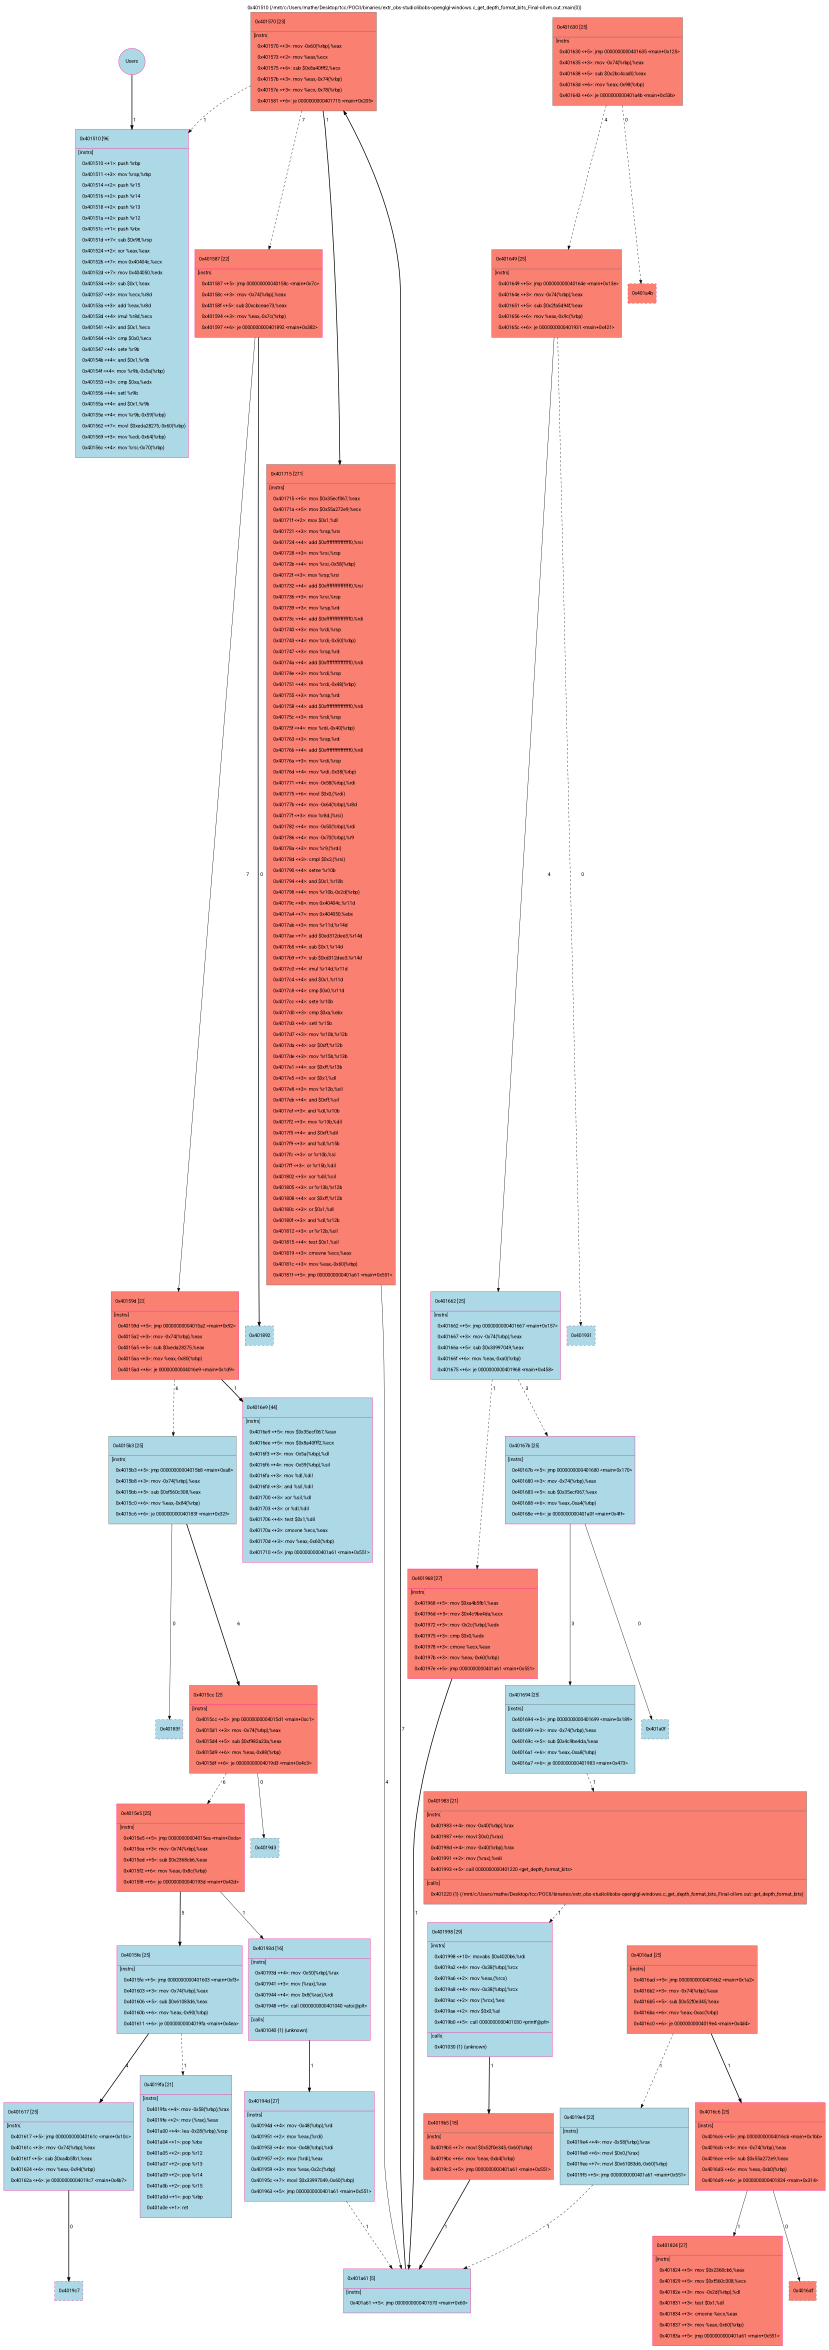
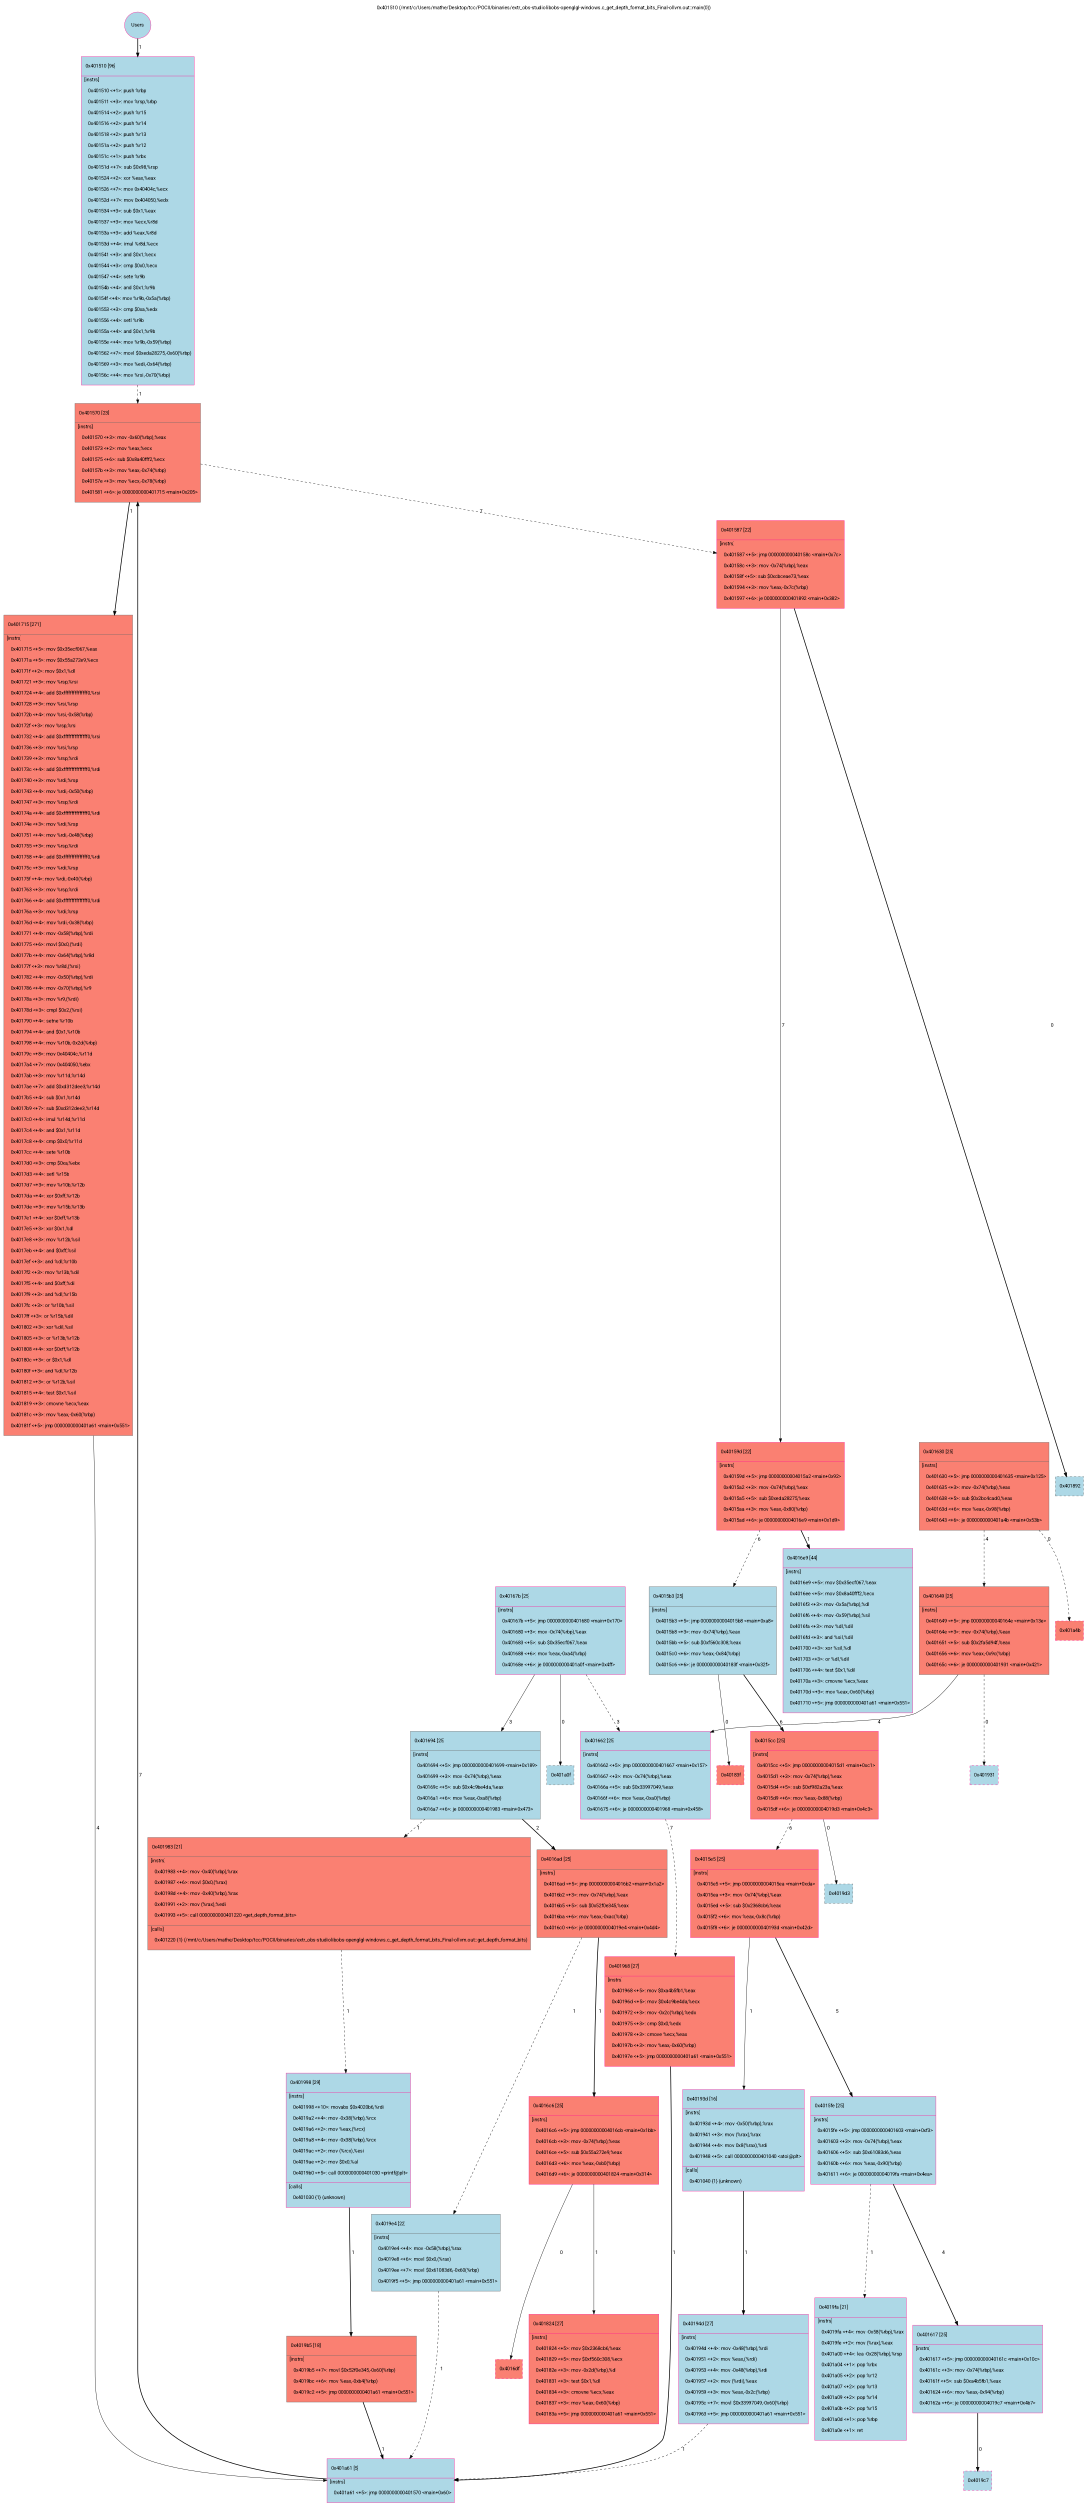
(219, 105) -> (138, 392)
(494, 1389) -> (671, 1828)
(532, 1406) -> (602, 1701)
(169, 1729) -> (730, 1775)
none -> (537, 1833)
(803, 2291) -> (509, 2369)
